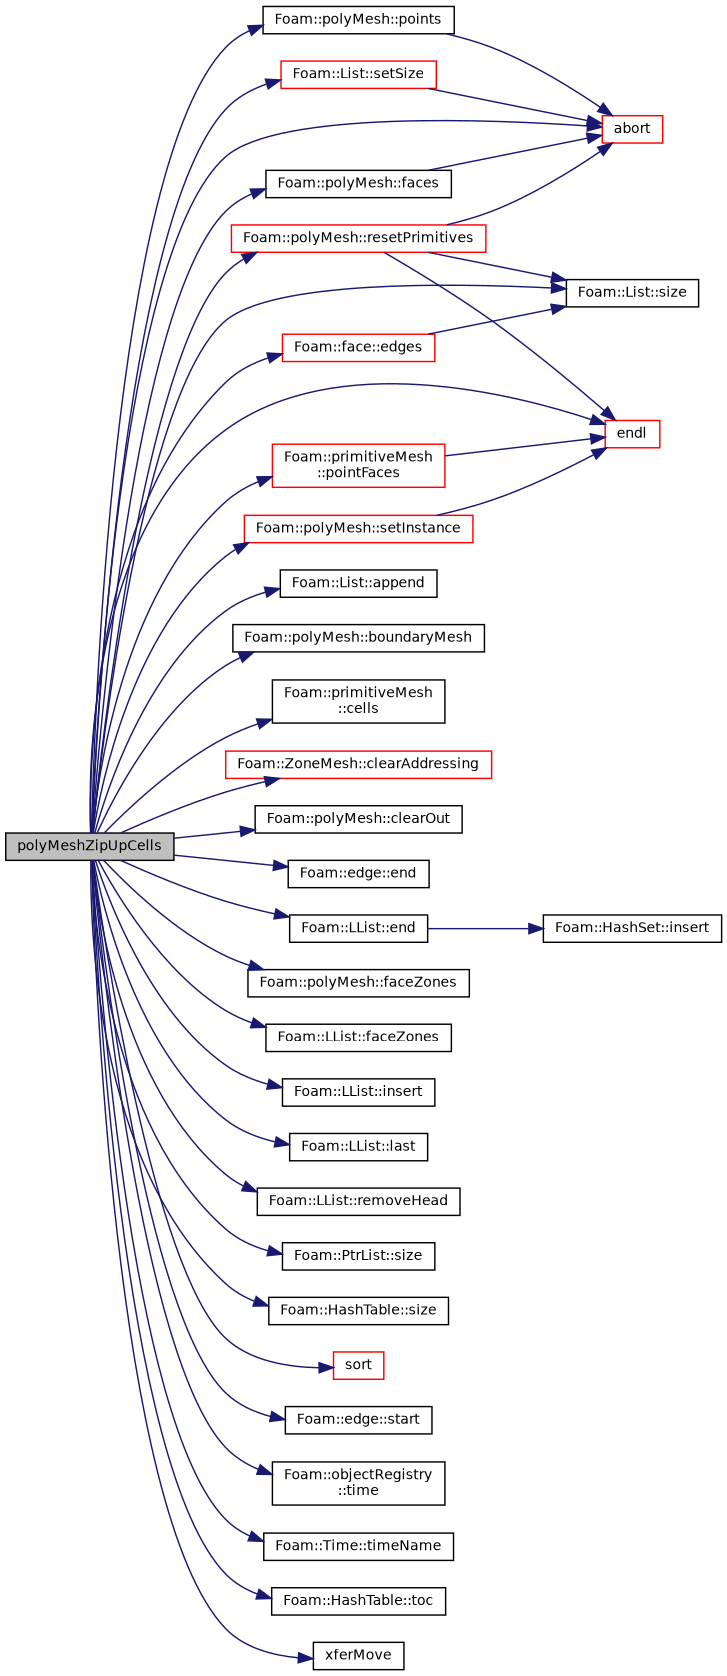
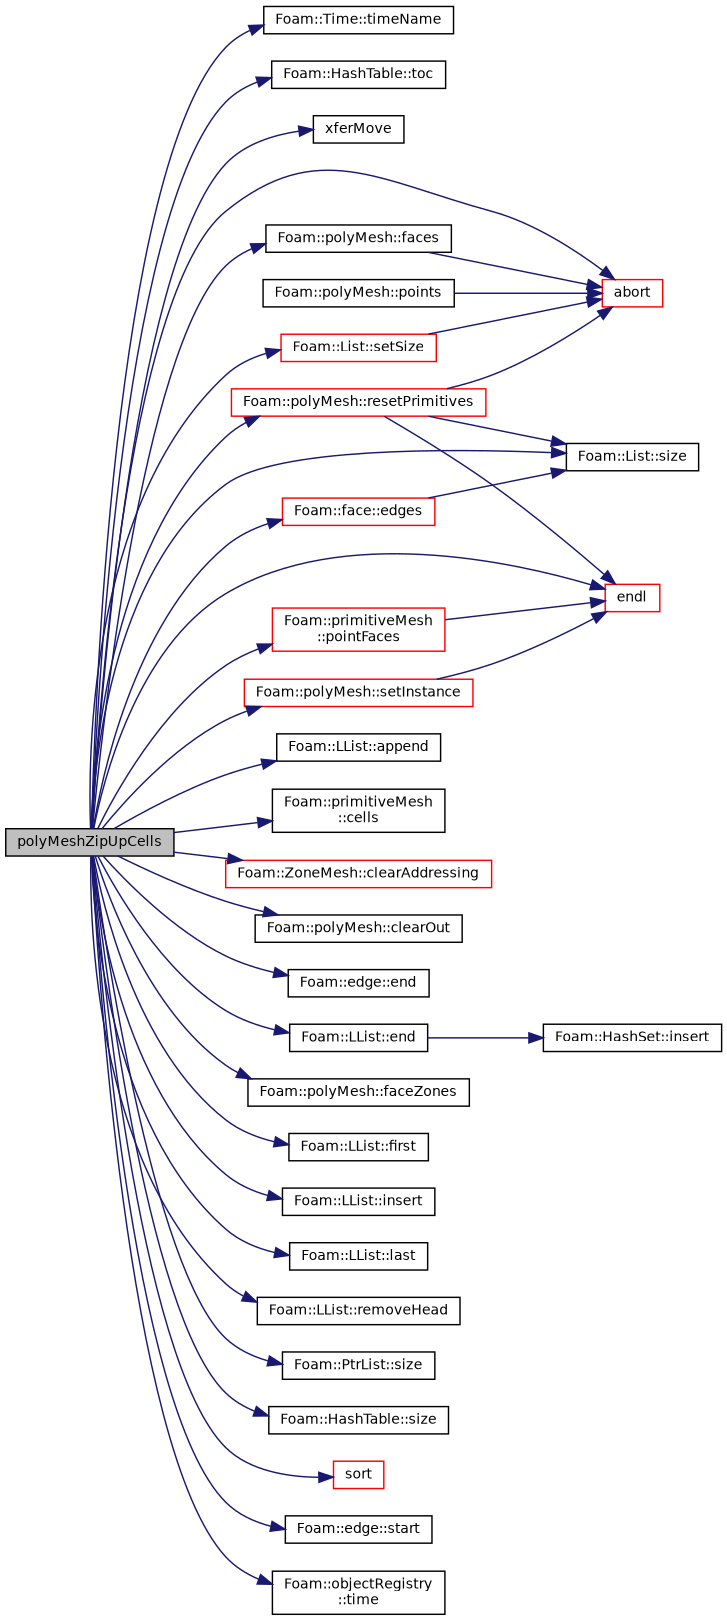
(121, 417) -> none
(359, 584) -> (359, 748)
(359, 638) -> none
(359, 1038) -> (359, 1147)
